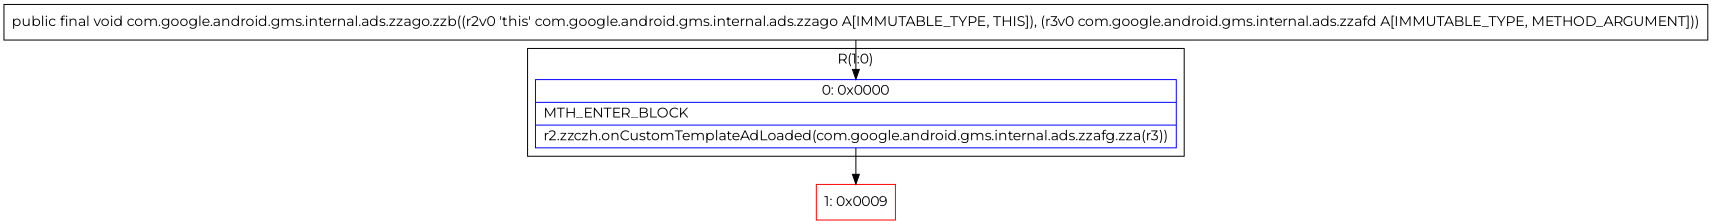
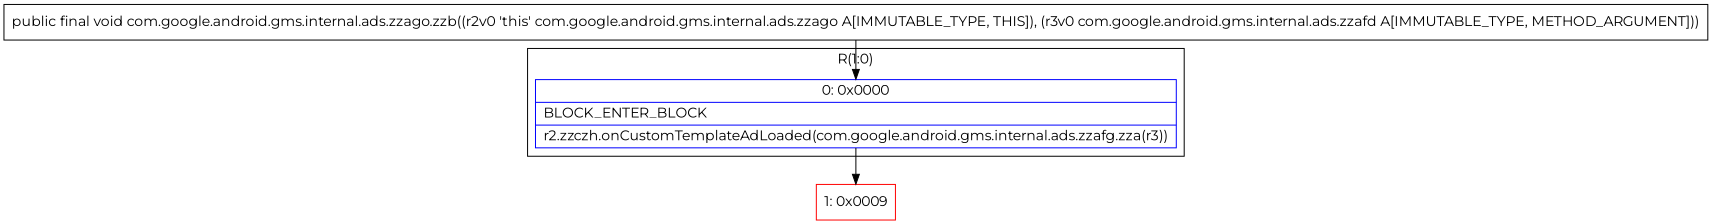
(616, 113) -> (625, 113)
